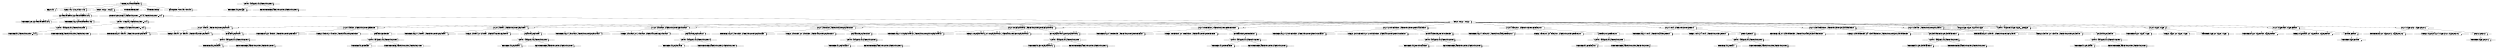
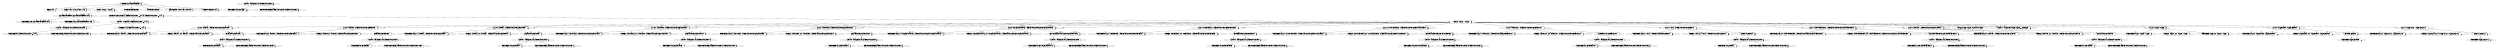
none -> (210, 10)
